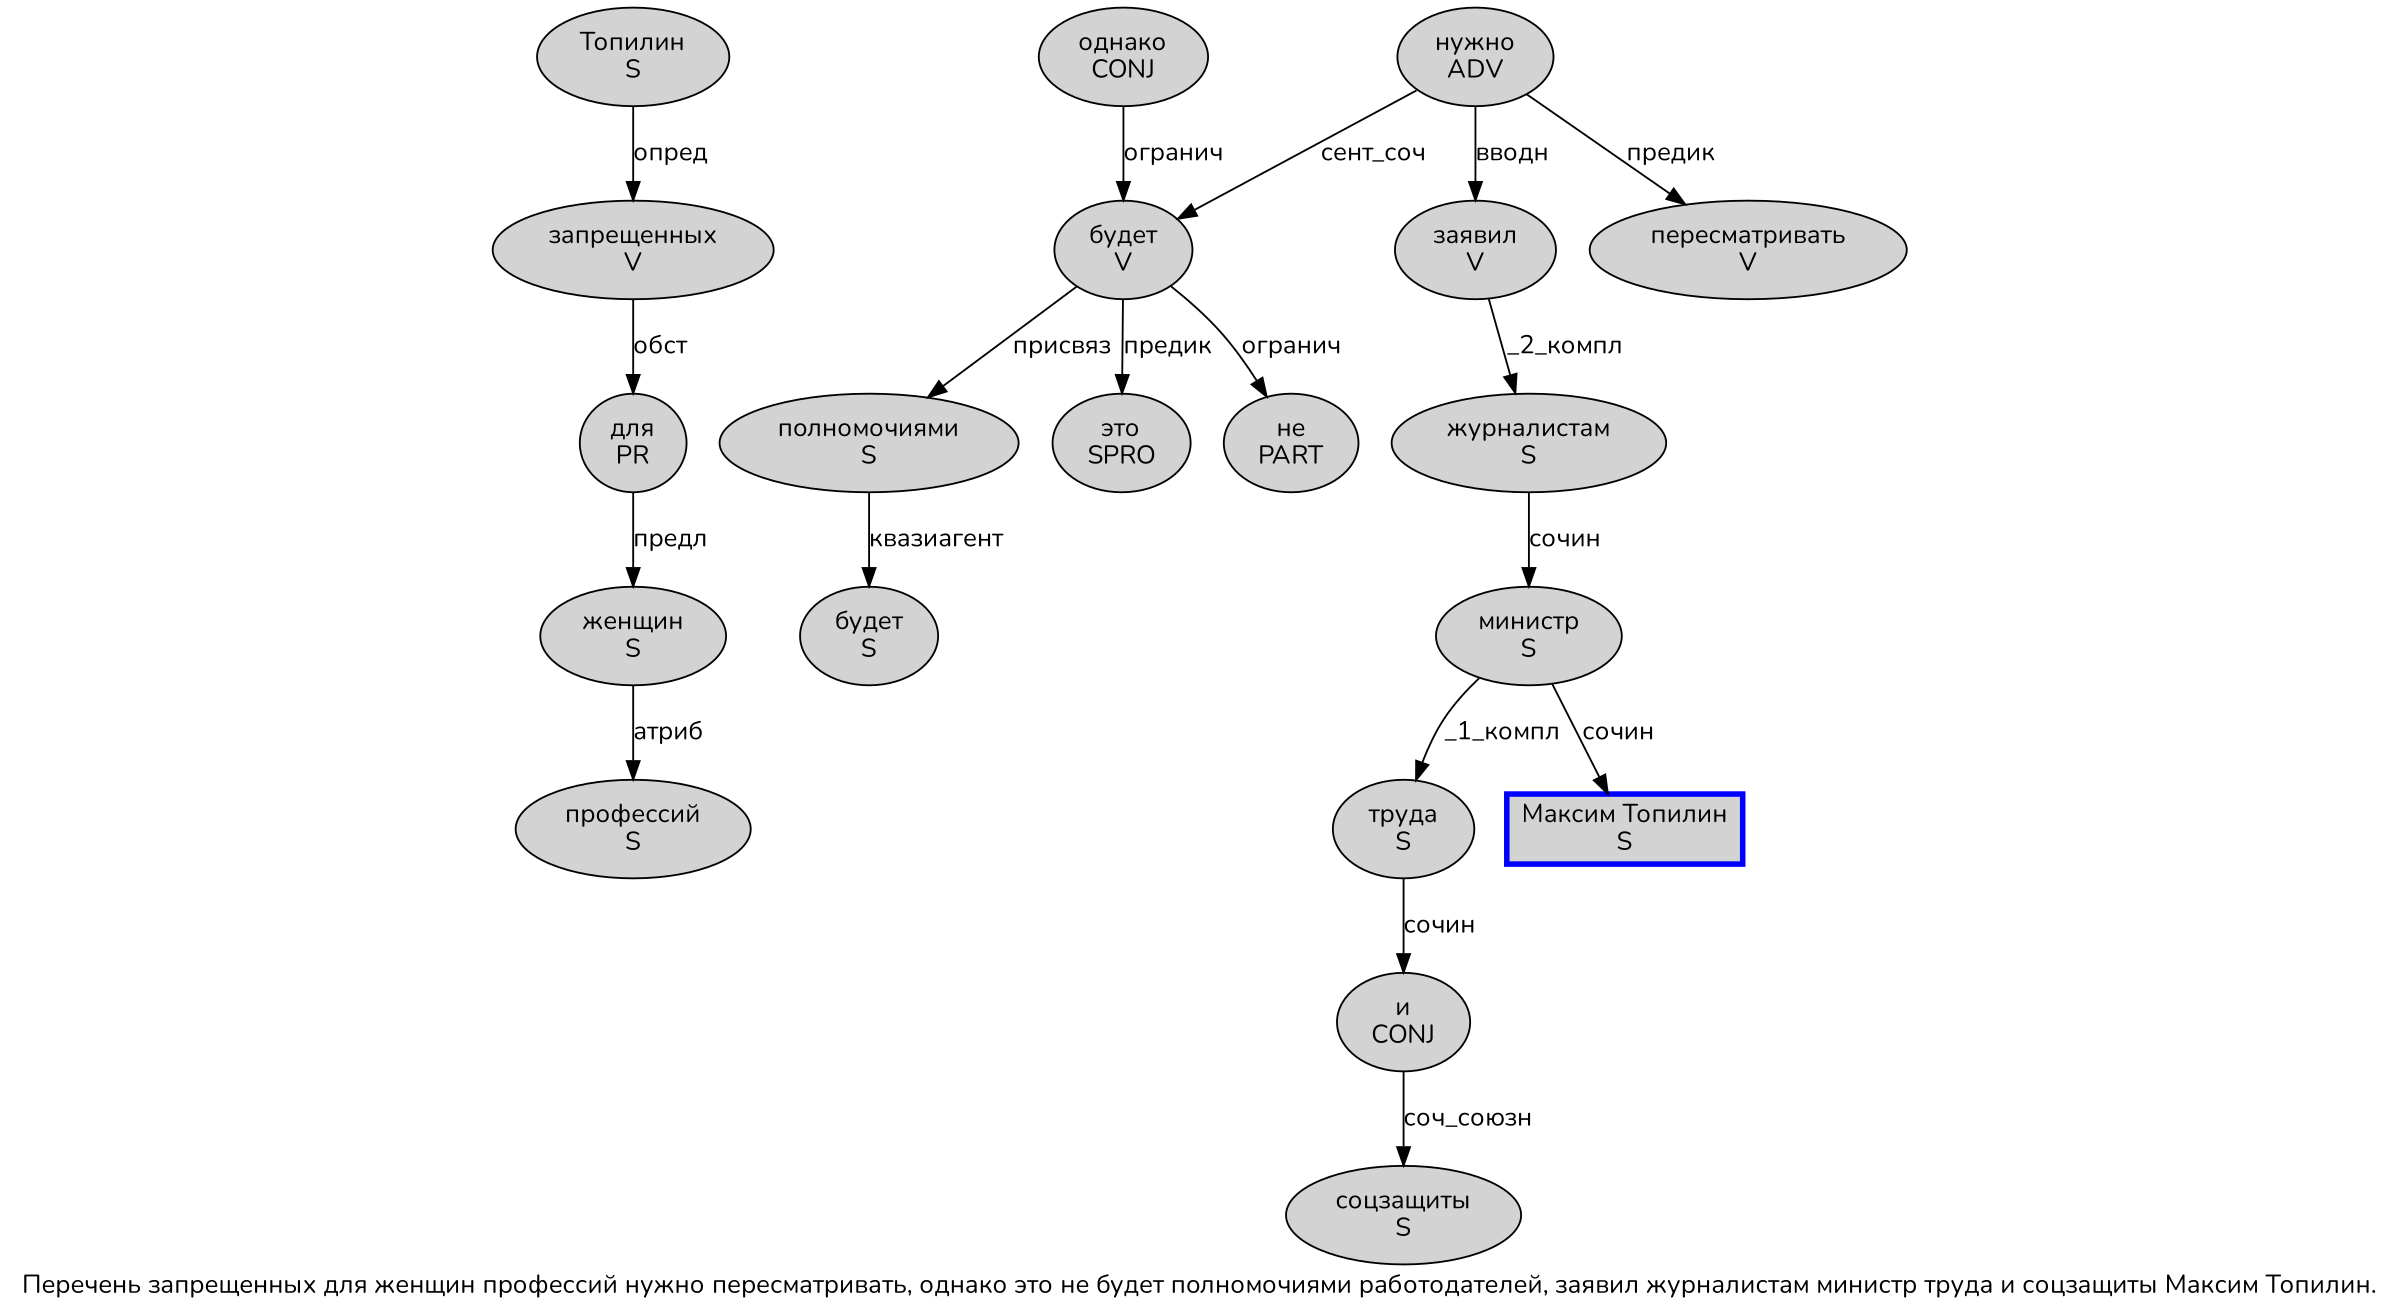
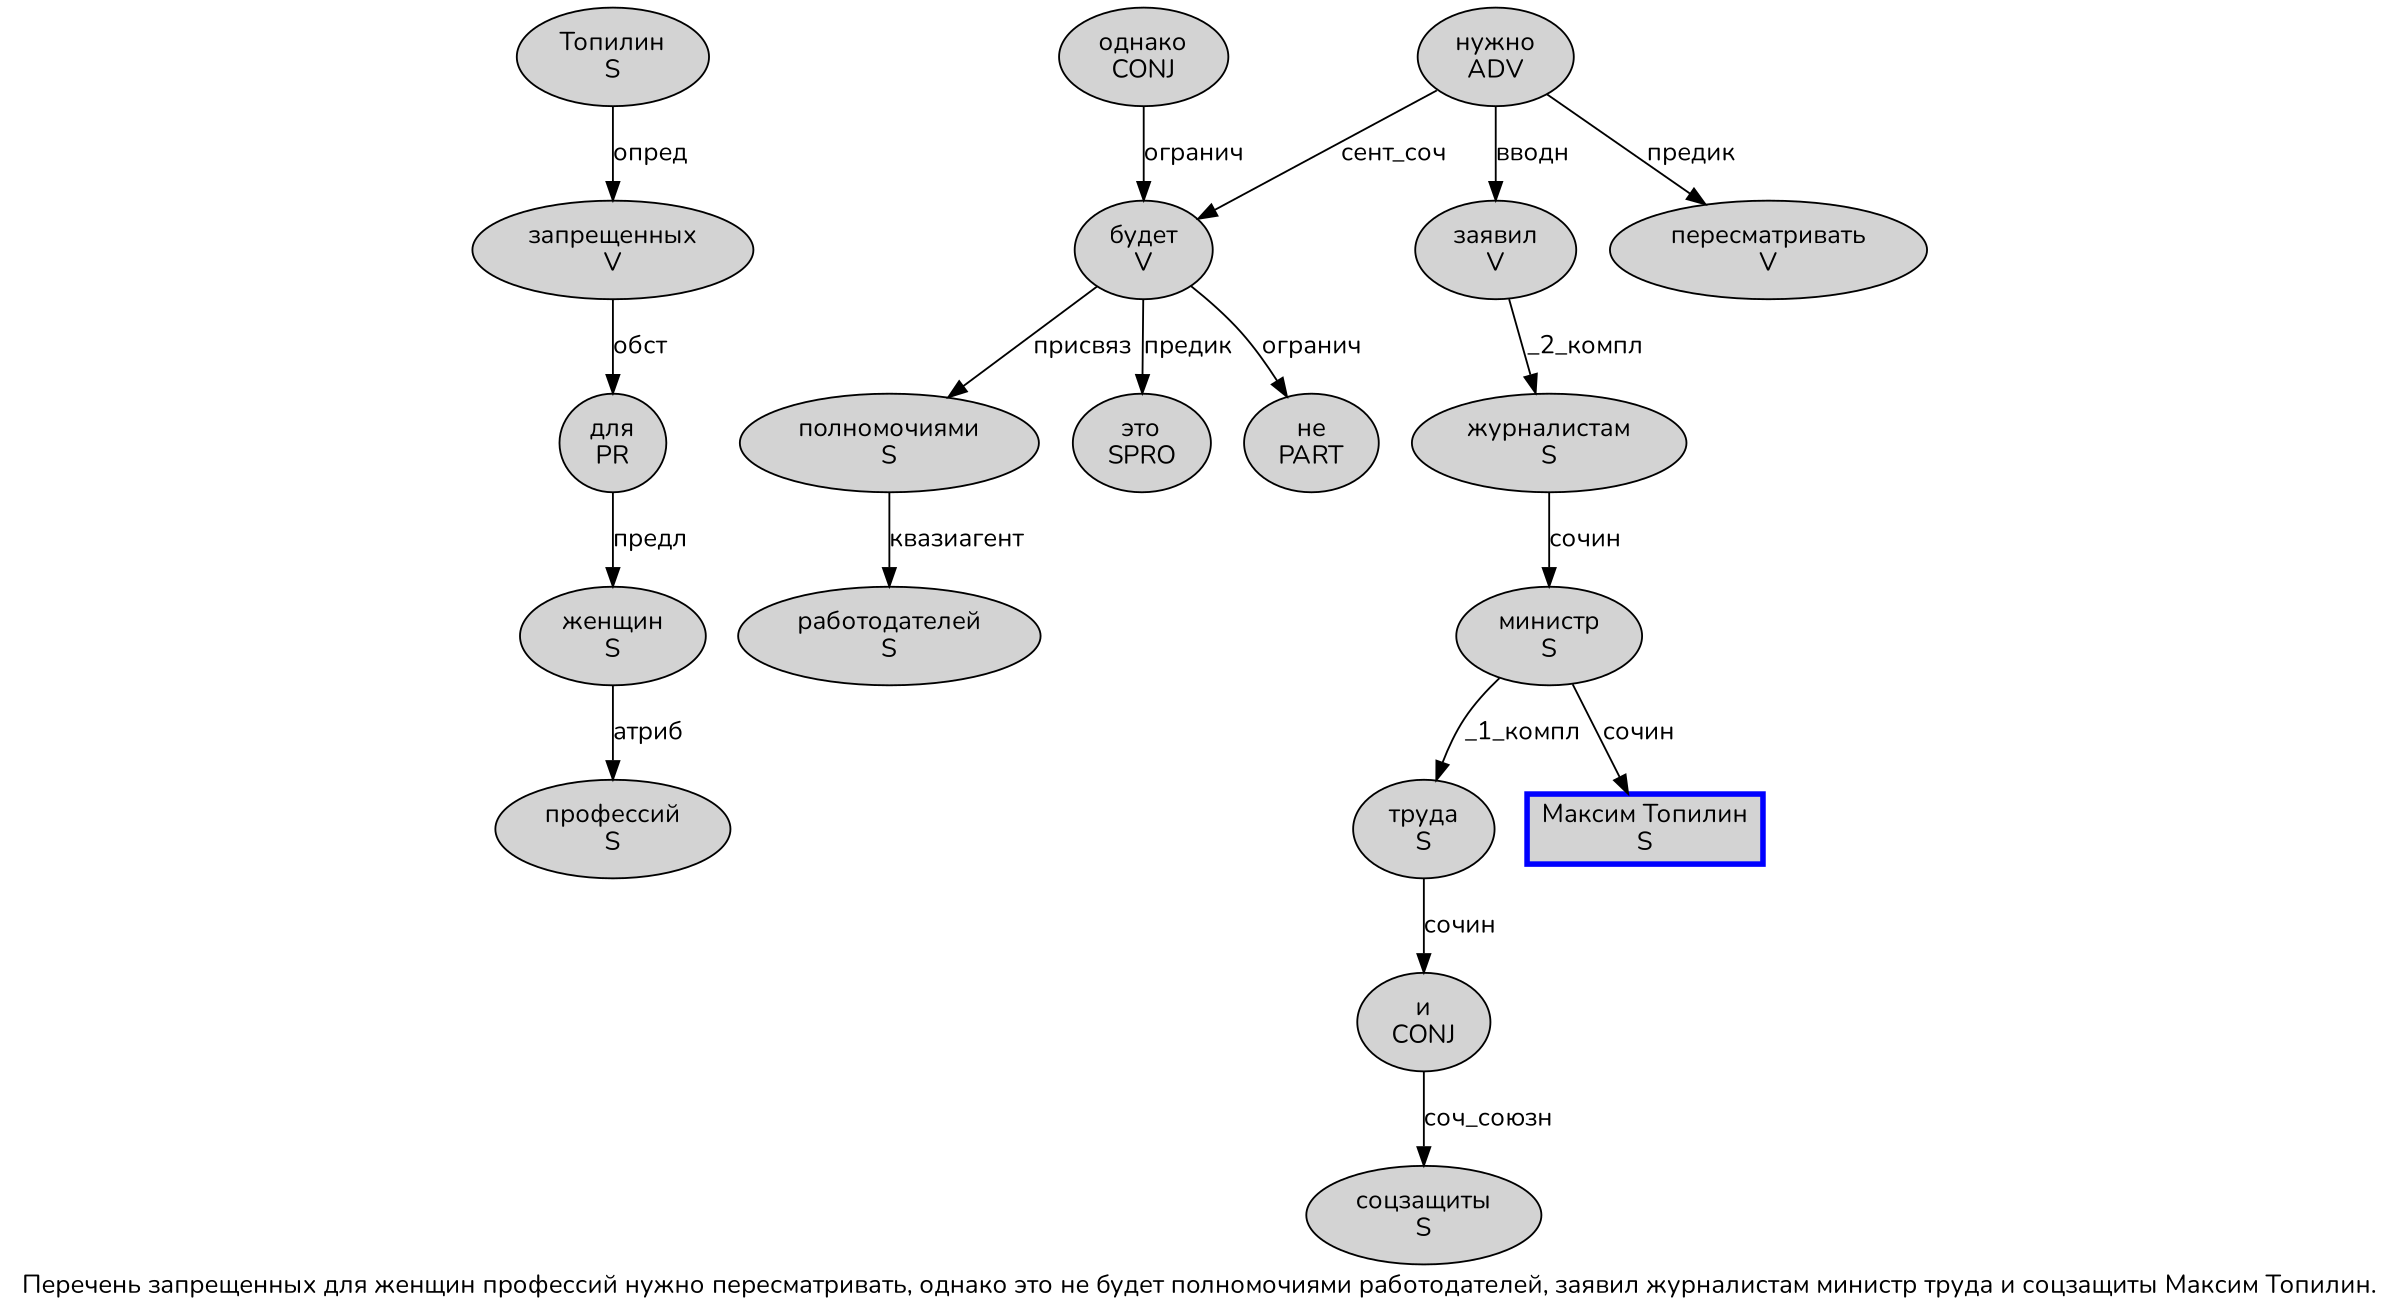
(869, 636) -> (889, 636)
